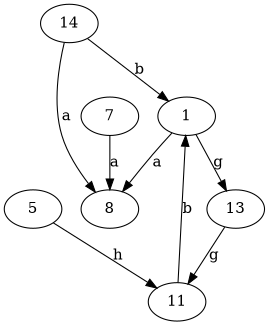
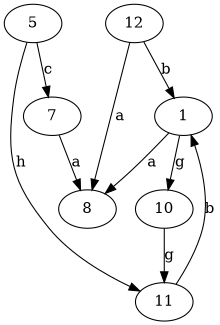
(69, 23) -> (134, 23)
none -> (42, 65)
(236, 209) -> (164, 209)
